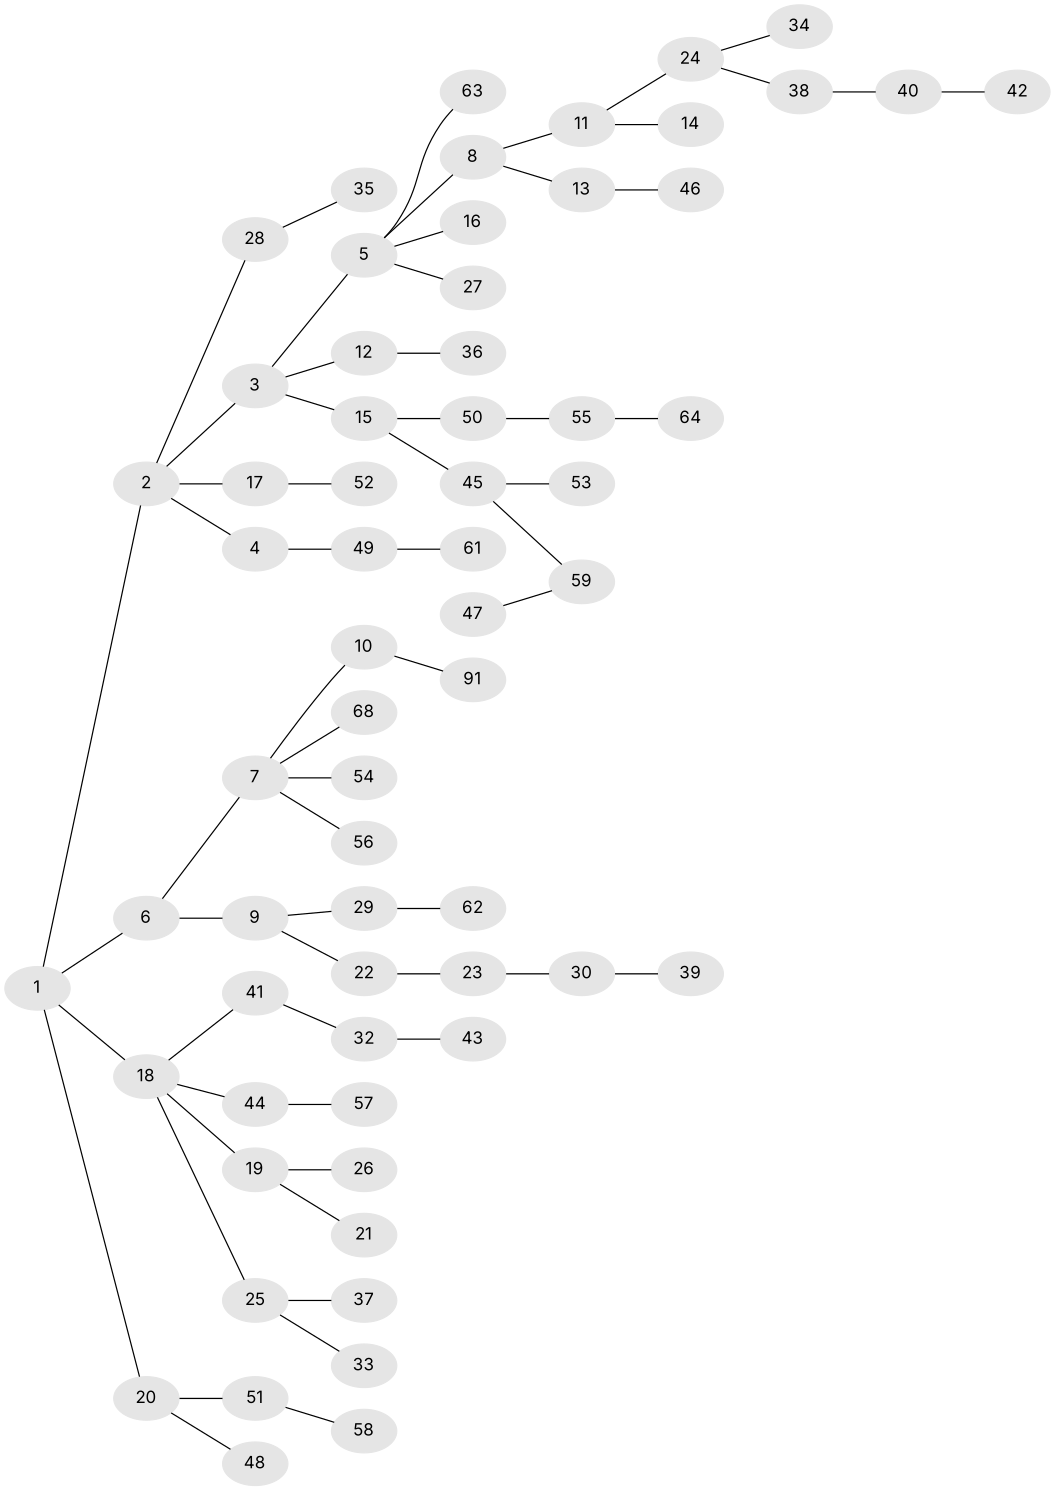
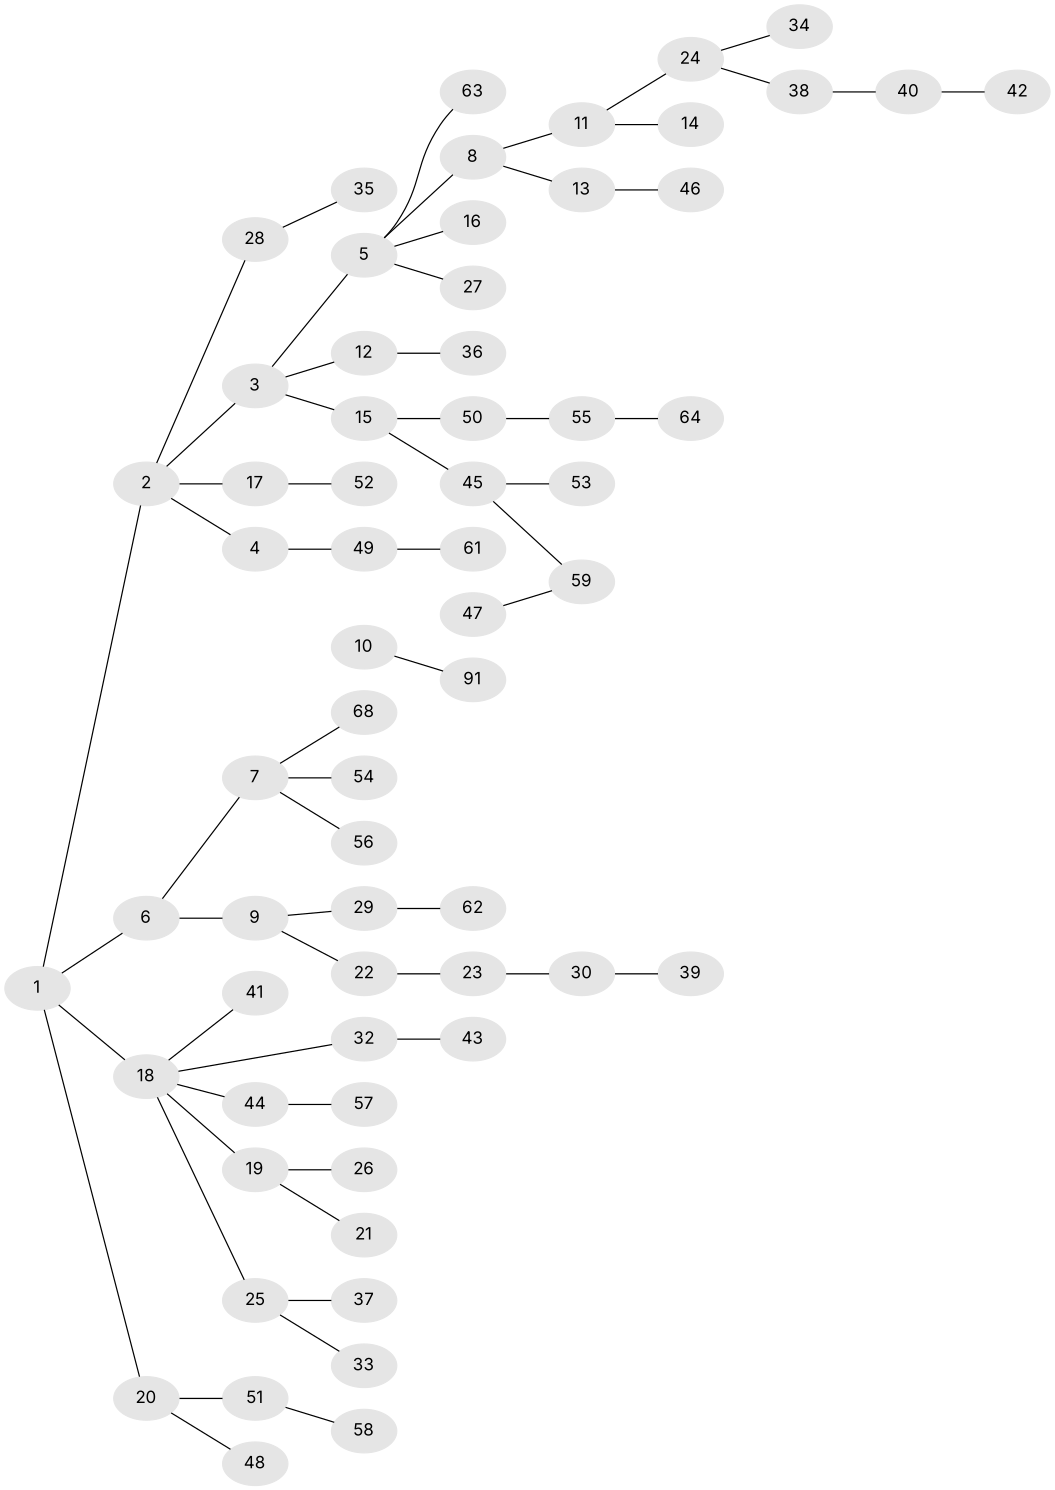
(306, 711) -> none
(310, 1016) -> (255, 1058)
